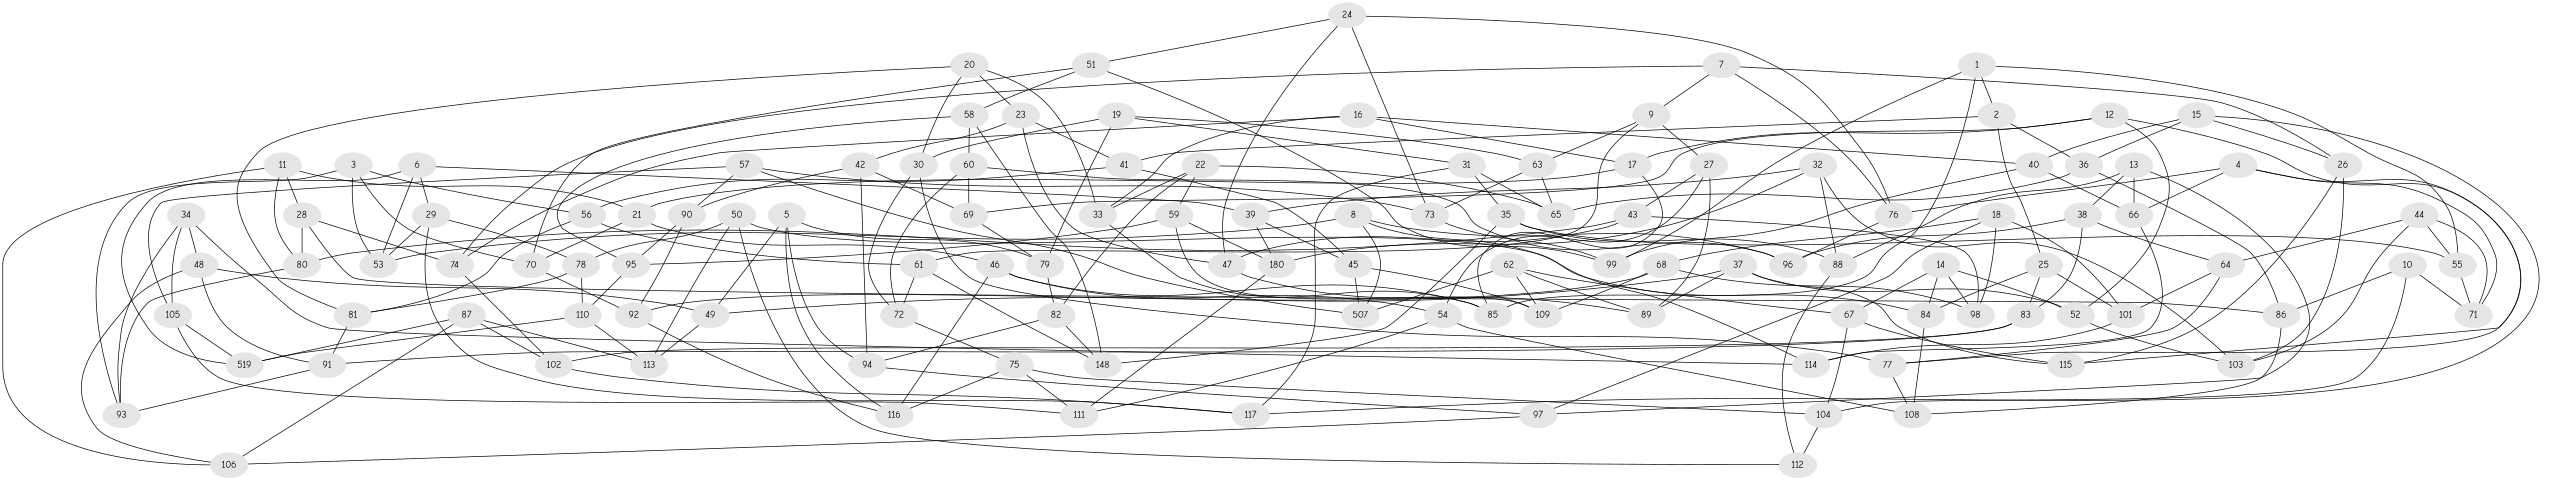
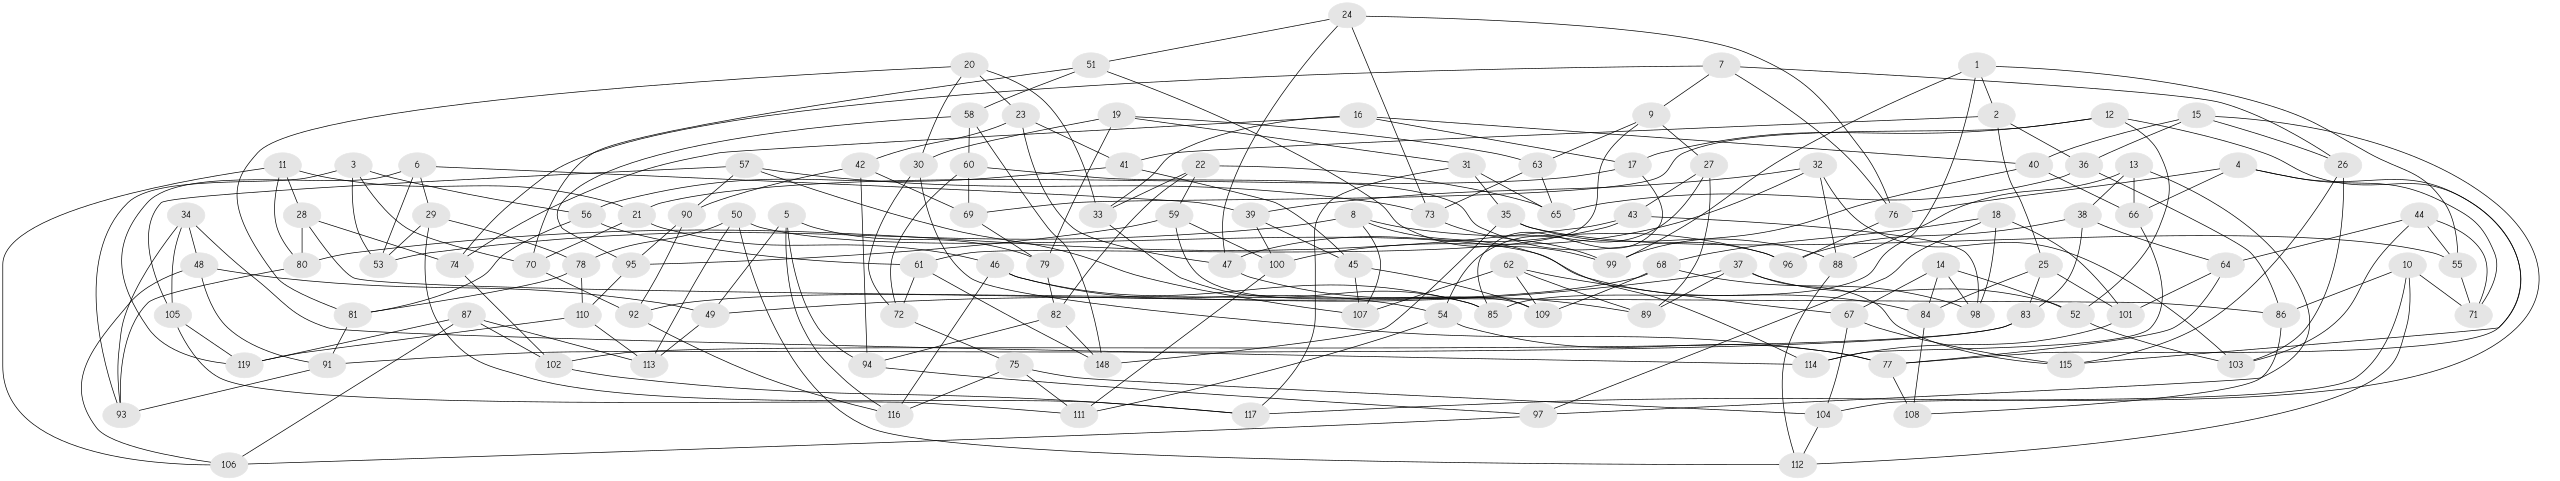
(1277, 265) -> (1277, 265)
(1360, 315) -> (1360, 315)
(244, 365) -> (244, 365)
(1675, 370) -> (1663, 346)
none -> (2155, 435)
